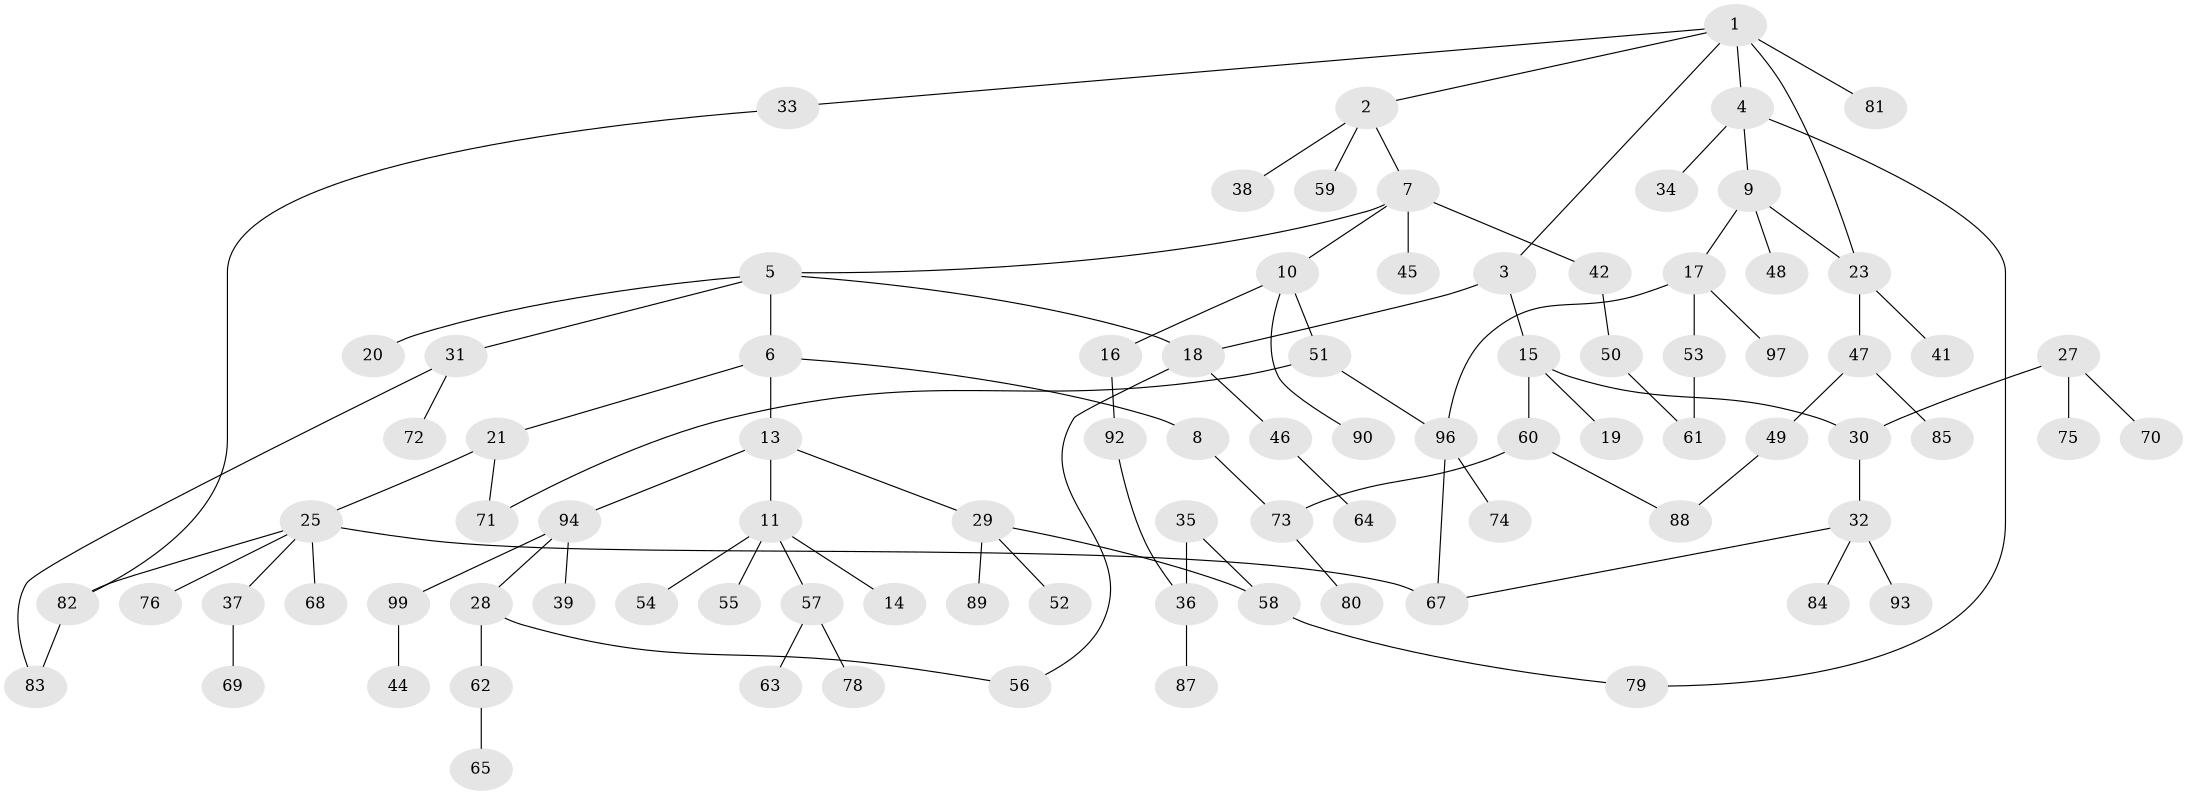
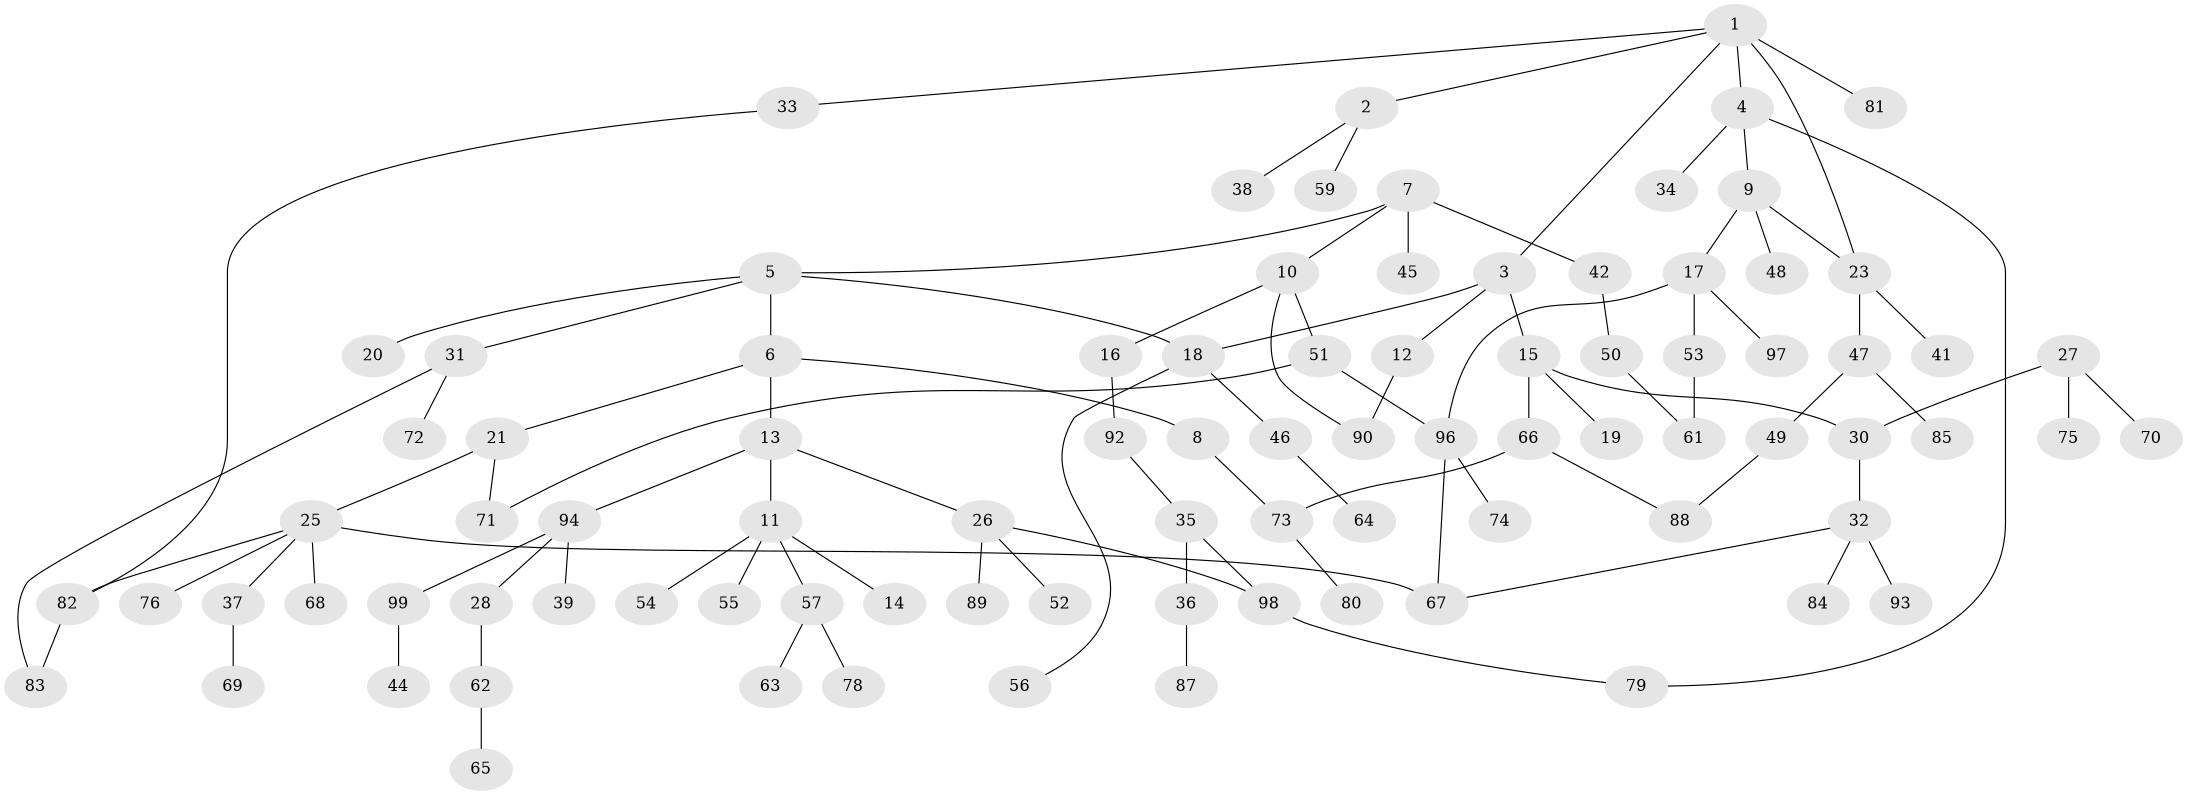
(1388, 149) -> none
none -> (1402, 356)
(1529, 439) -> (1529, 439)
(983, 521) -> (983, 521)
(1138, 526) -> (1151, 480)
(1269, 604) -> (1269, 604)
(746, 655) -> none
